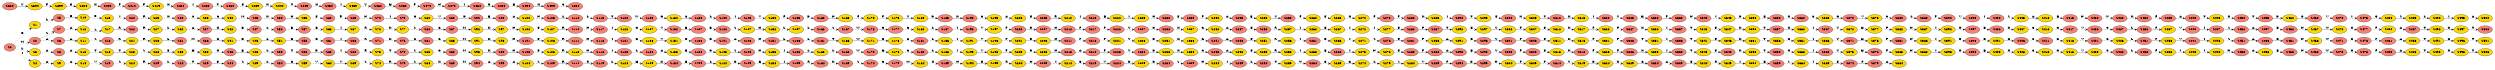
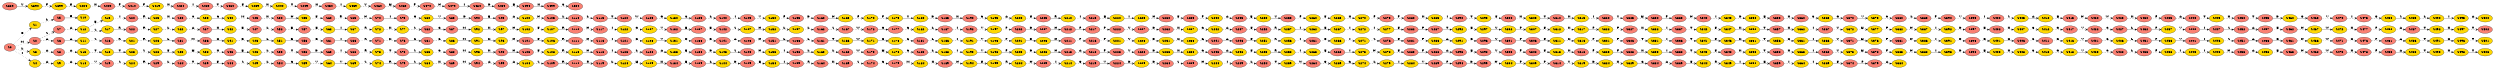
(94, 18) -> (94, 24)
(698, 64) -> (698, 64)
